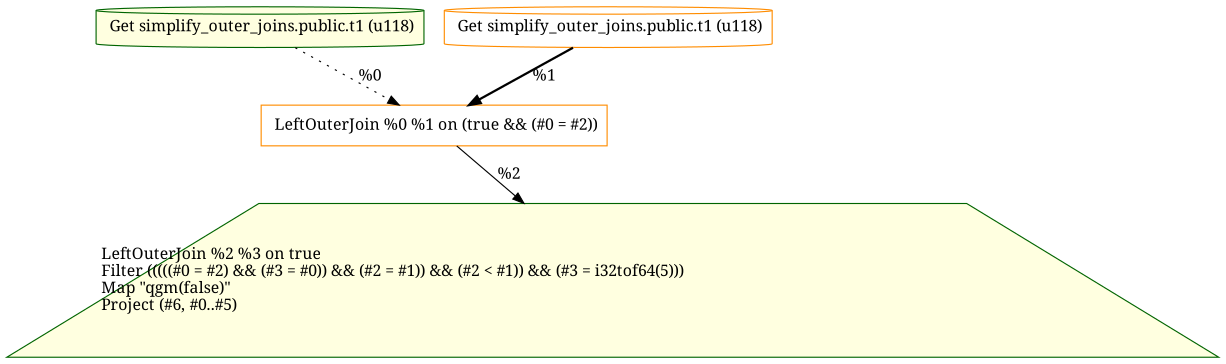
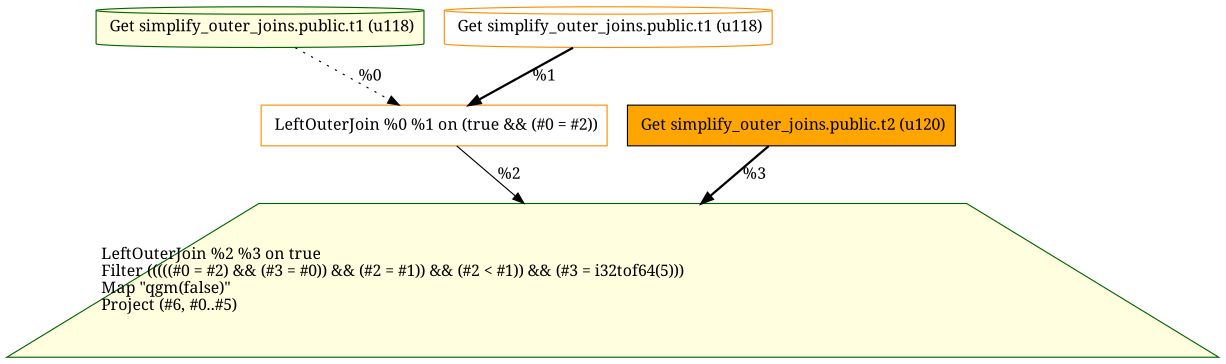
none -> (791, 125)
